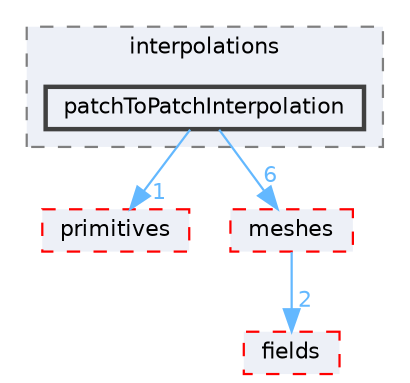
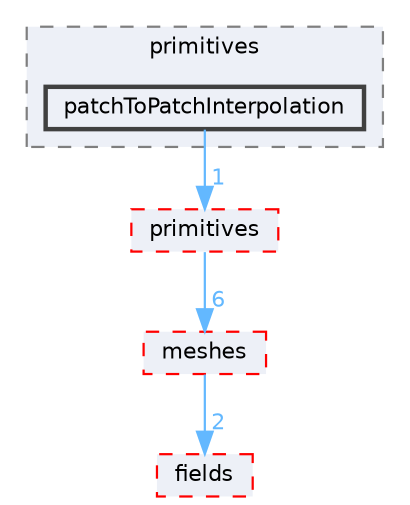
(205, 48) -> (205, 48)
(243, 162) -> (205, 281)
